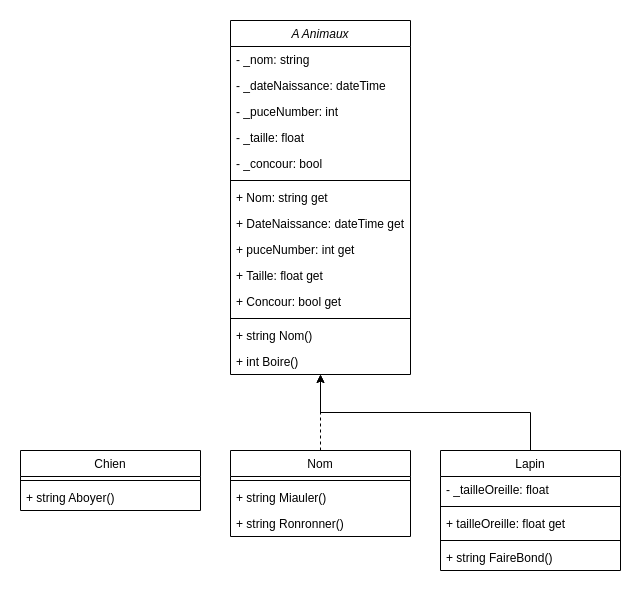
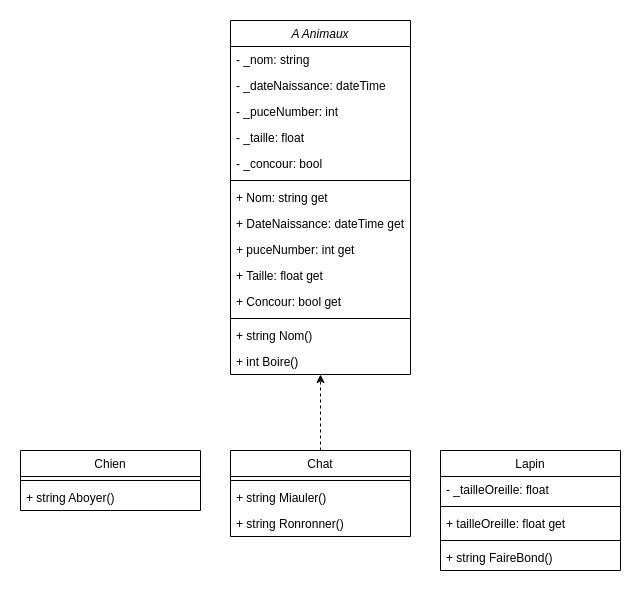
(446, 413) -> none
(320, 464) -> (320, 464)
